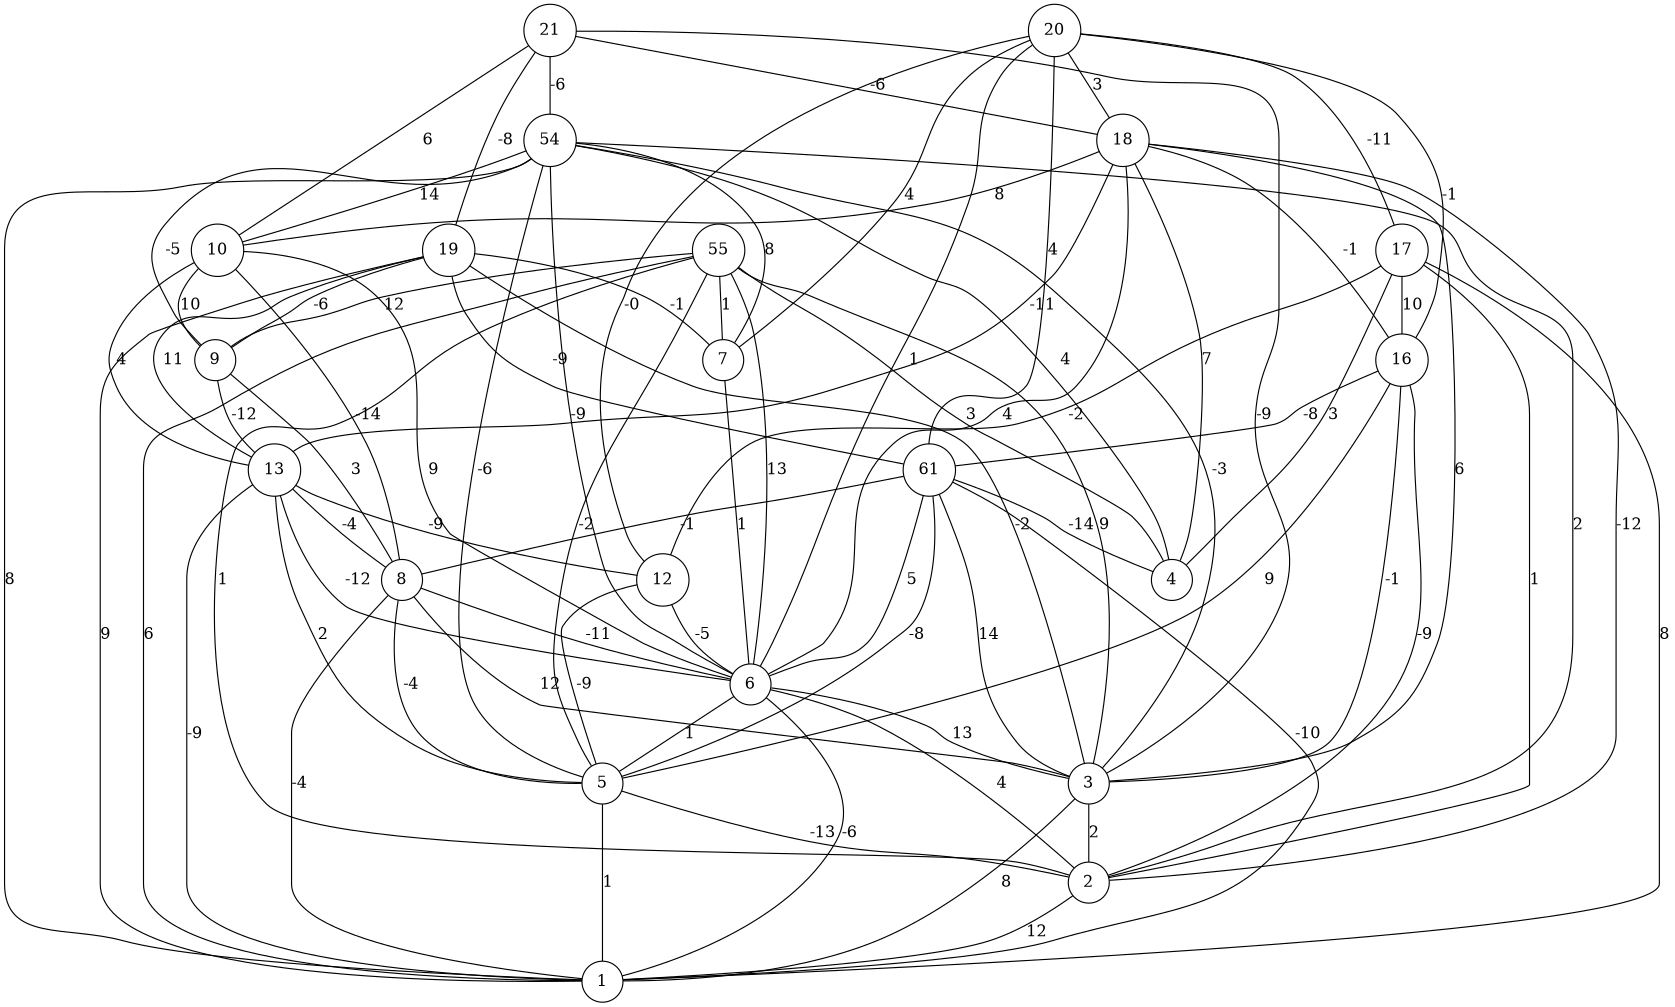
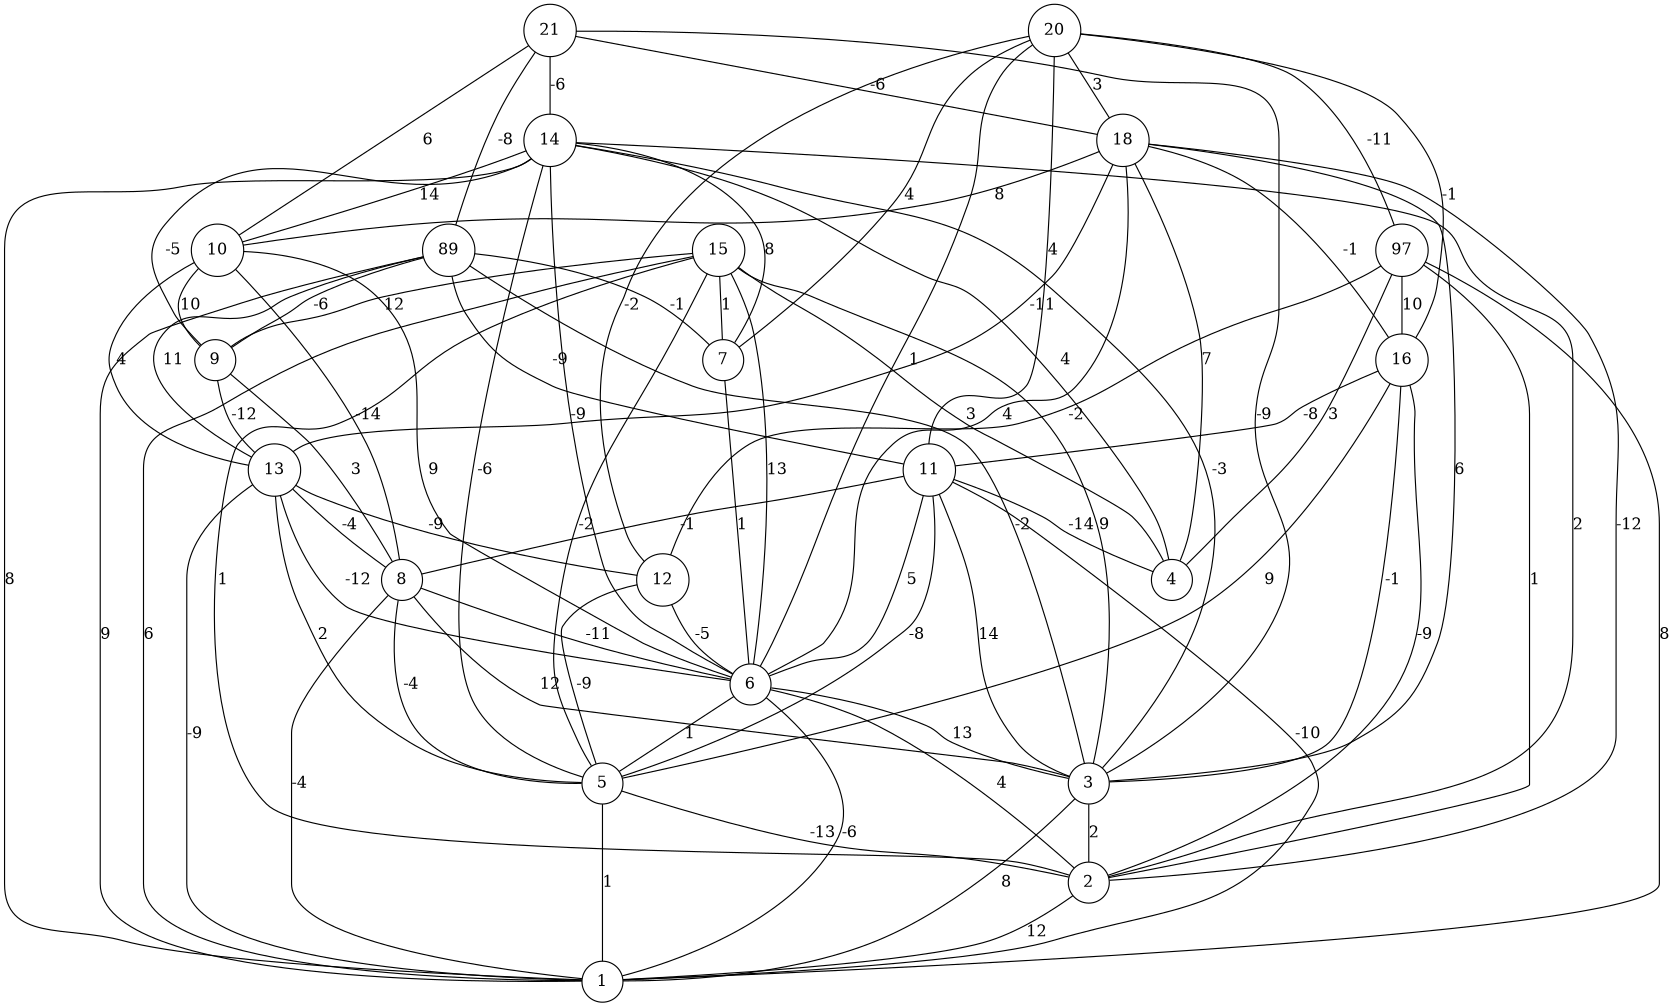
(550, 140) -> (550, 140)
(449, 250) -> (449, 250)
(719, 250) -> (719, 250)
(1402, 250) -> (1402, 250)
(632, 305) -> (632, 305)
(929, 470) -> (929, 470)
